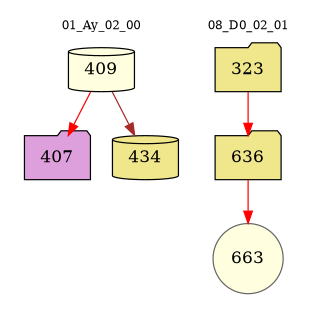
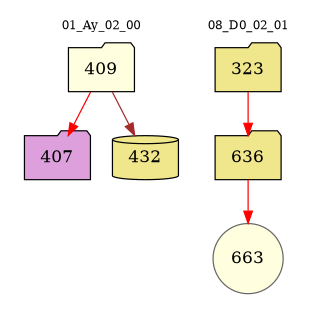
(101, 70) -> (101, 70)
(145, 158) -> (145, 158)
